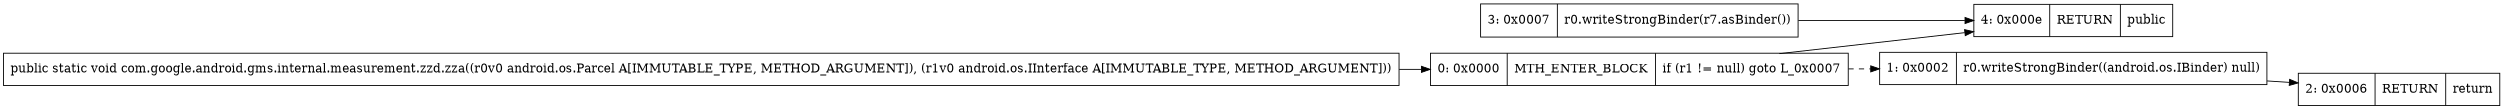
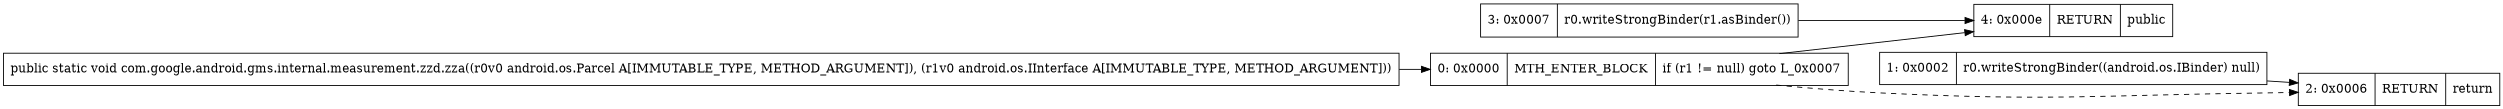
(1678, 20) -> (1678, 20)
(1860, 69) -> (2033, 97)
